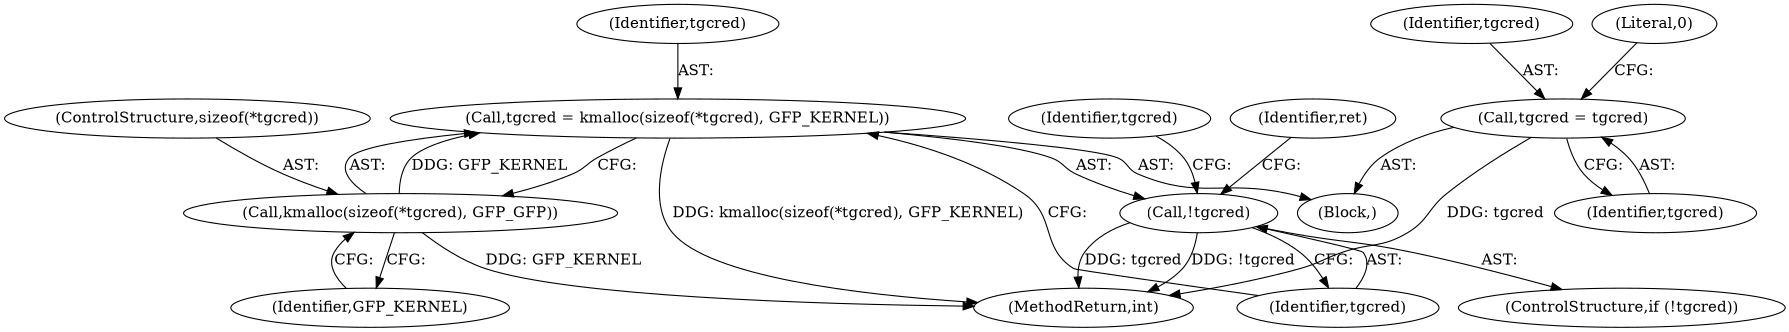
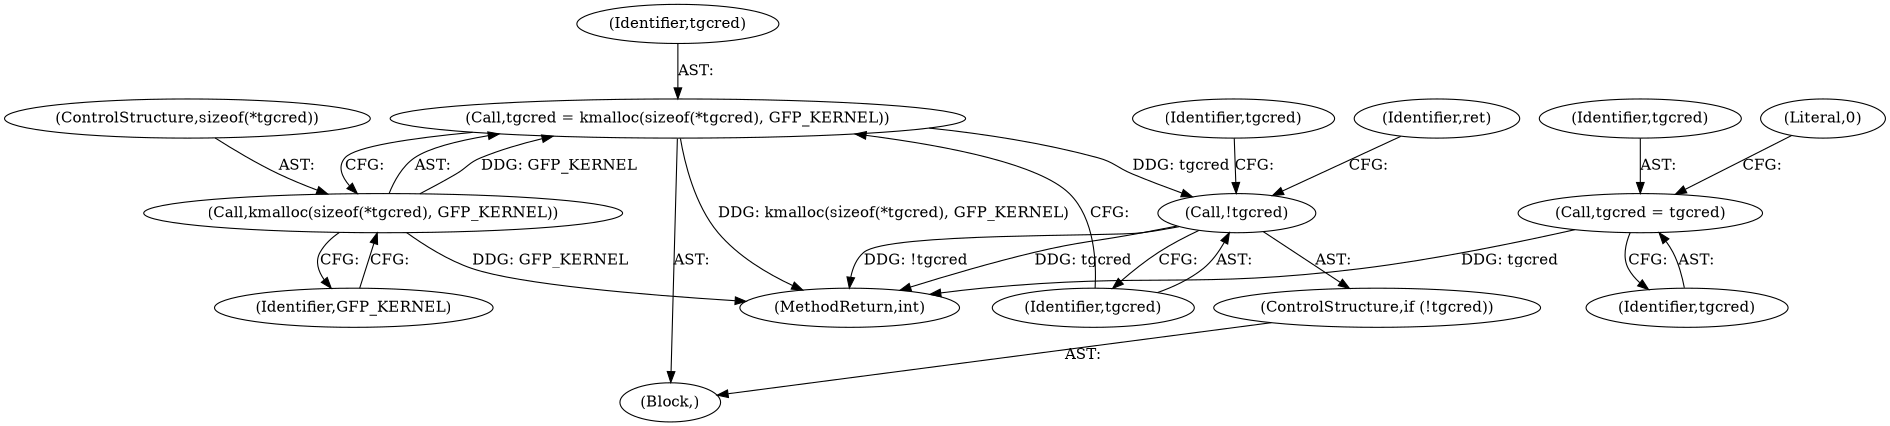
(1400, 146) -> (1000, 358)
(1097, 166) -> (1181, 166)
(401, 213) -> (383, 213)
